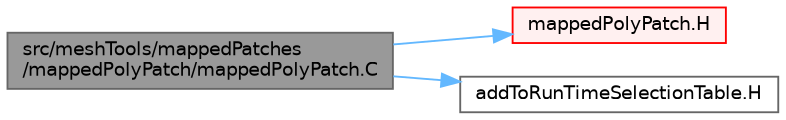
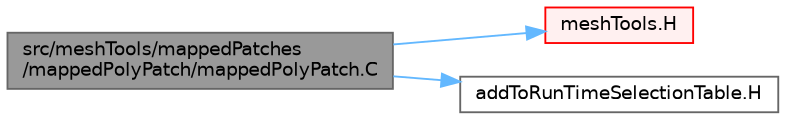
(619, 25) -> (619, 25)
